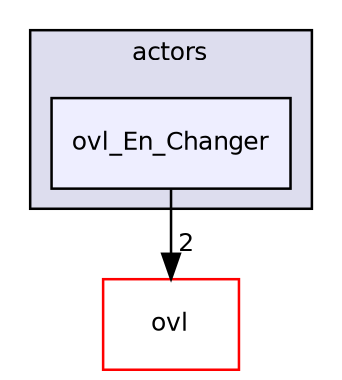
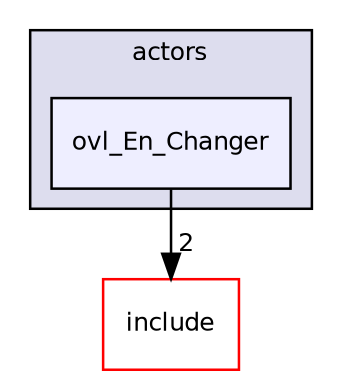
(171, 324) -> (171, 324)
